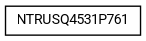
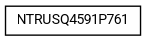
(73, 21) -> (73, 21)
